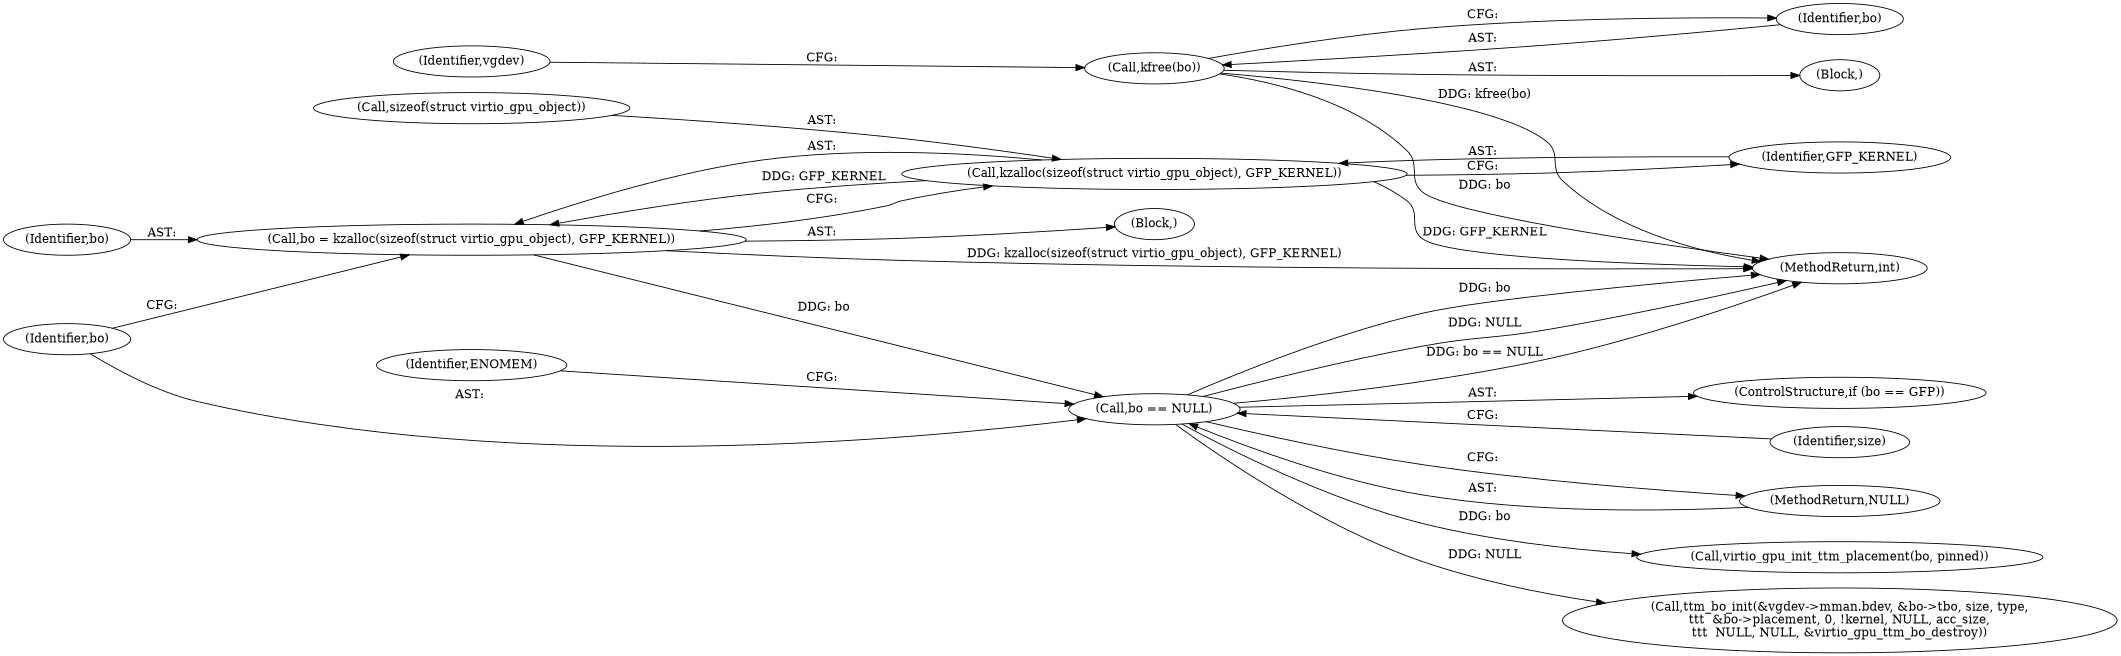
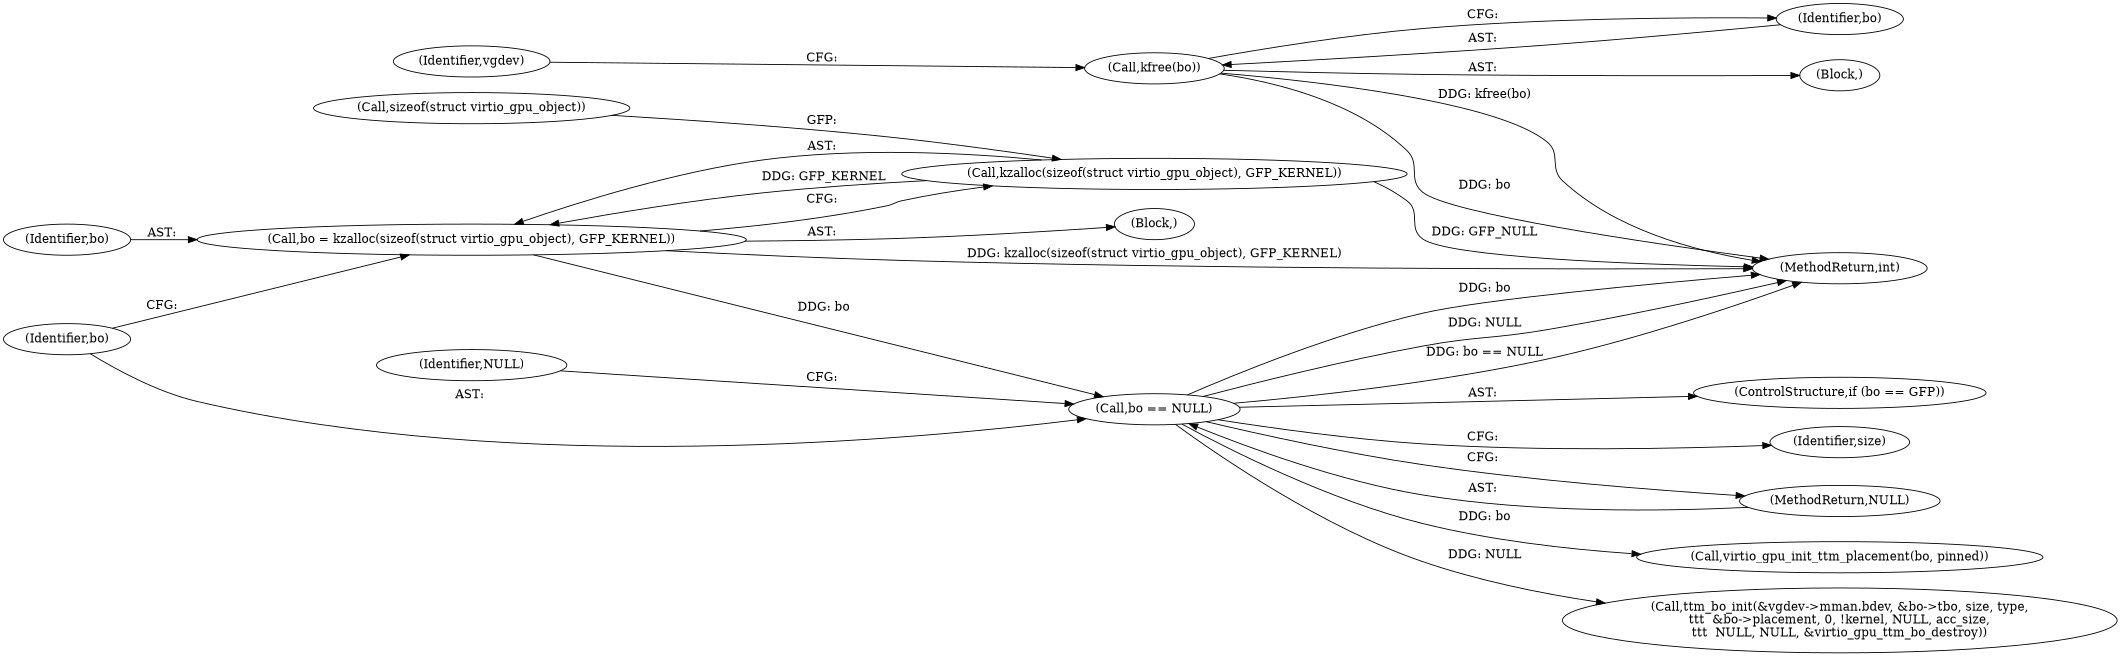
(824, 121) -> (824, 121)
(1840, 157) -> none
(1485, 232) -> (1485, 232)
(472, 365) -> (472, 365)
(1509, 426) -> (1490, 447)
